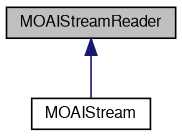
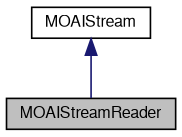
(91, 77) -> (91, 77)
